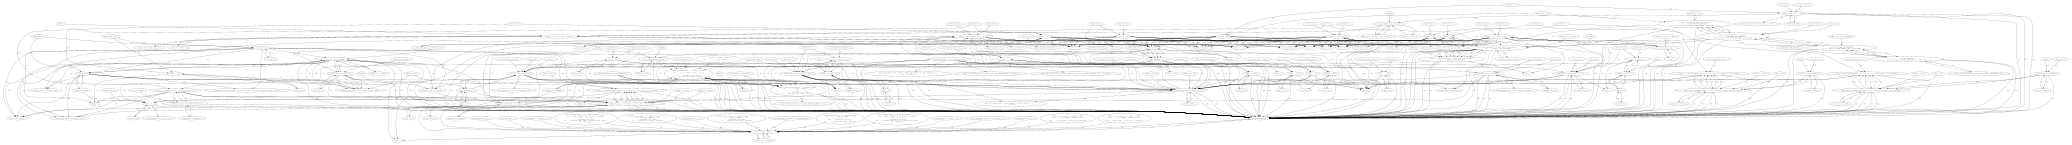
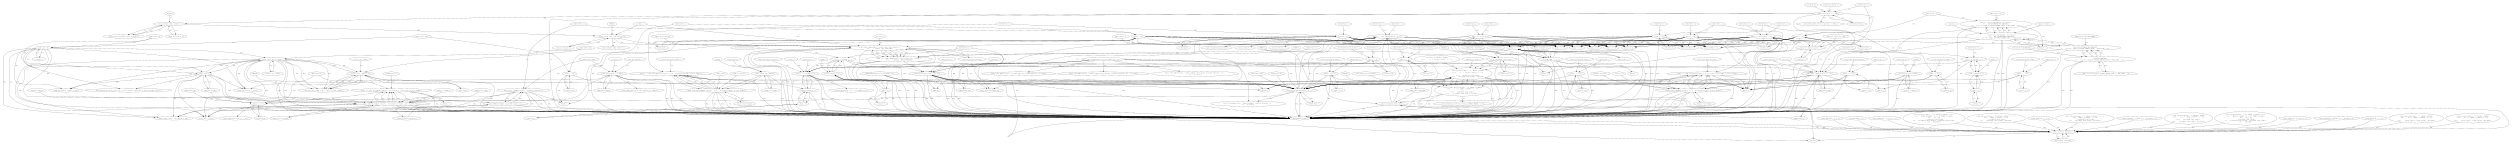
(313, 82) -> none
(1251, 96) -> none
